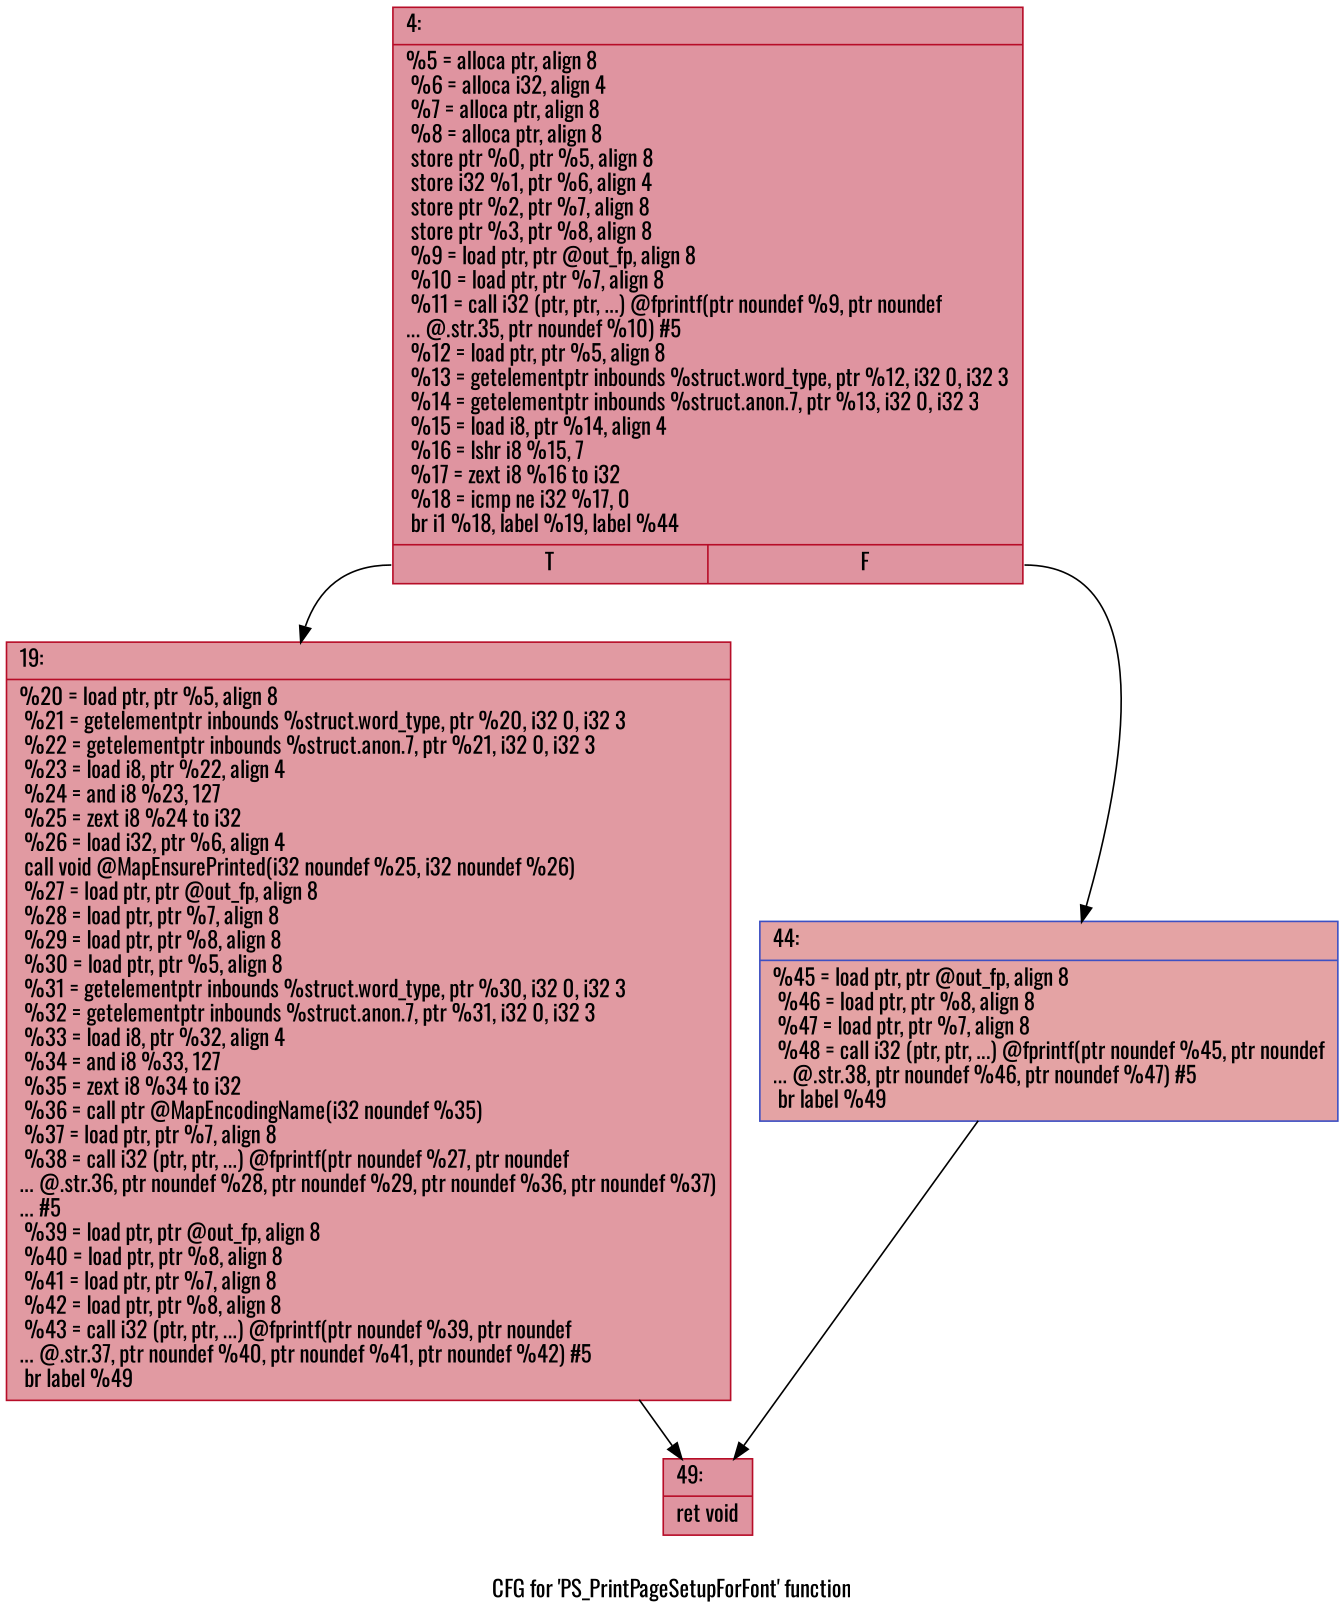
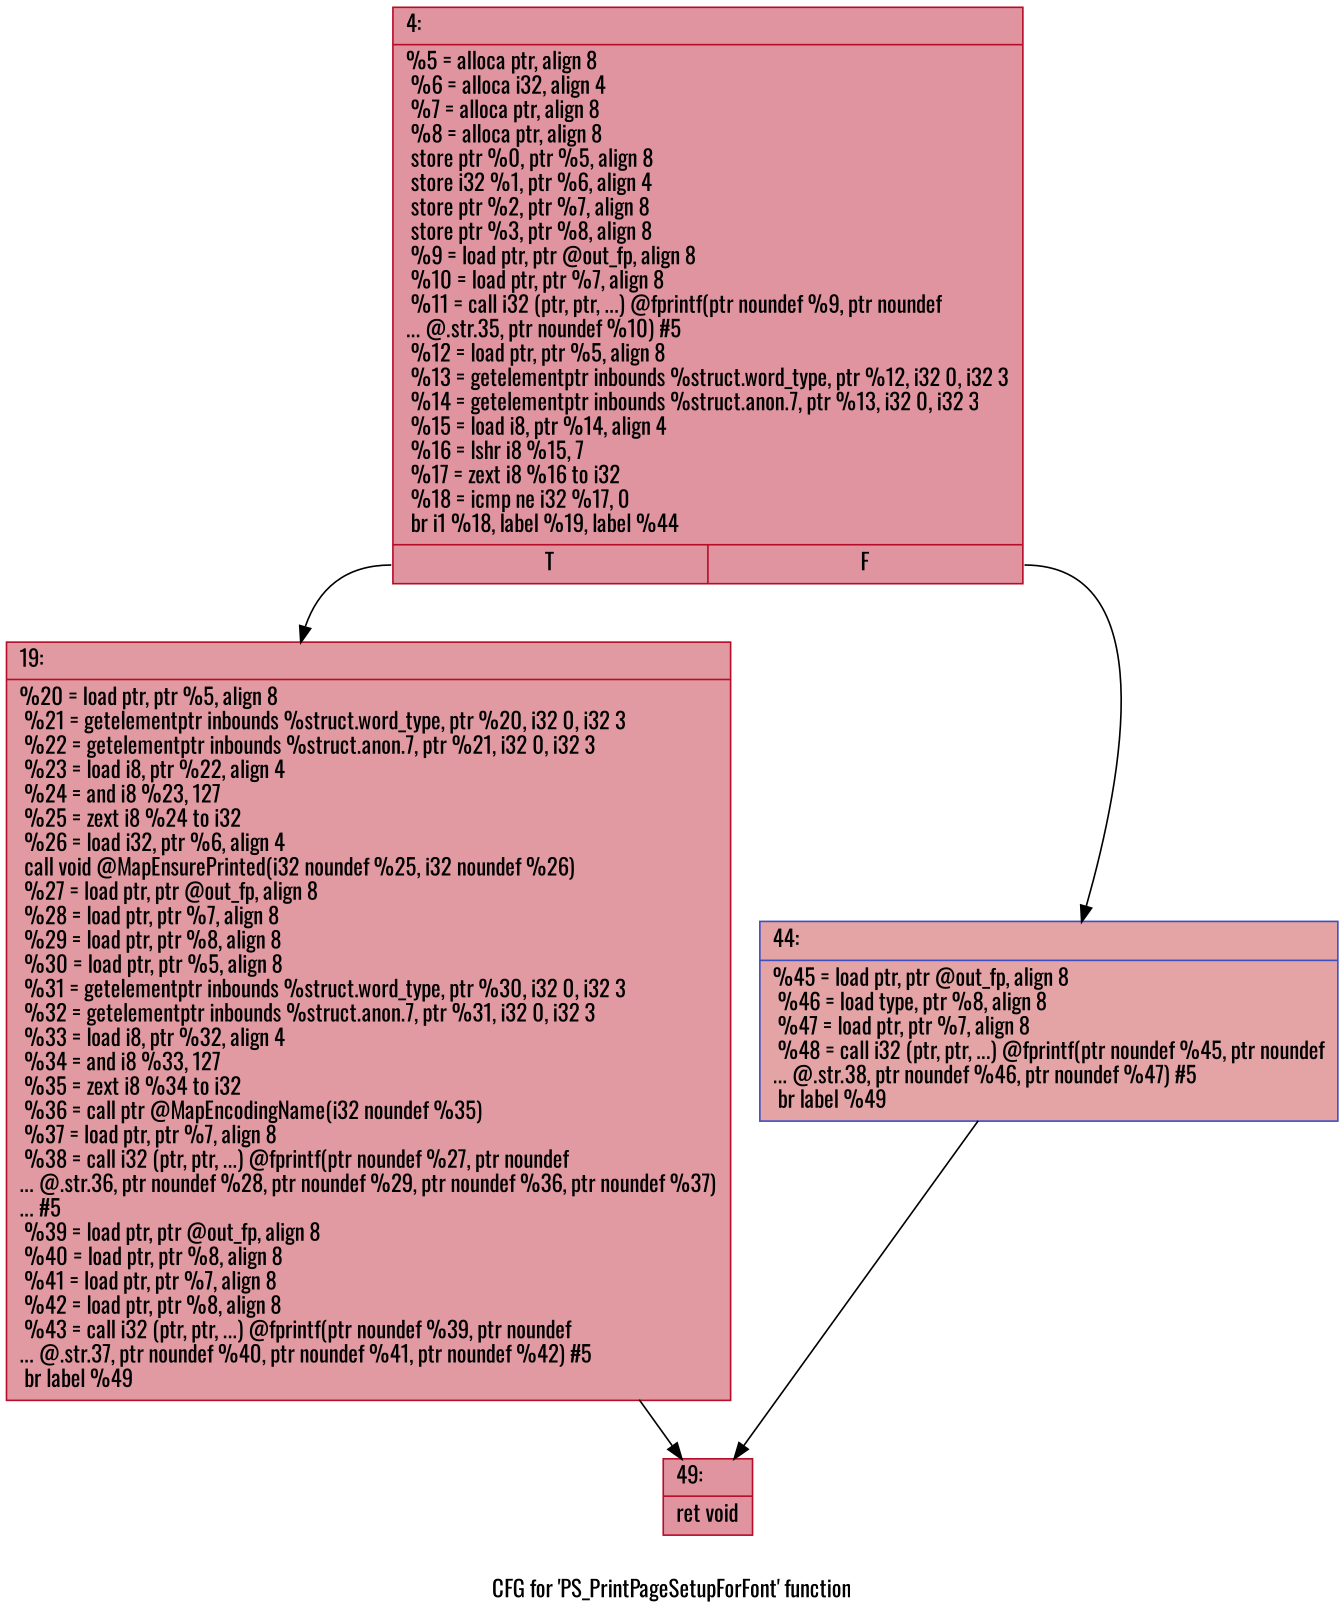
(904, 1003) -> (910, 1003)
